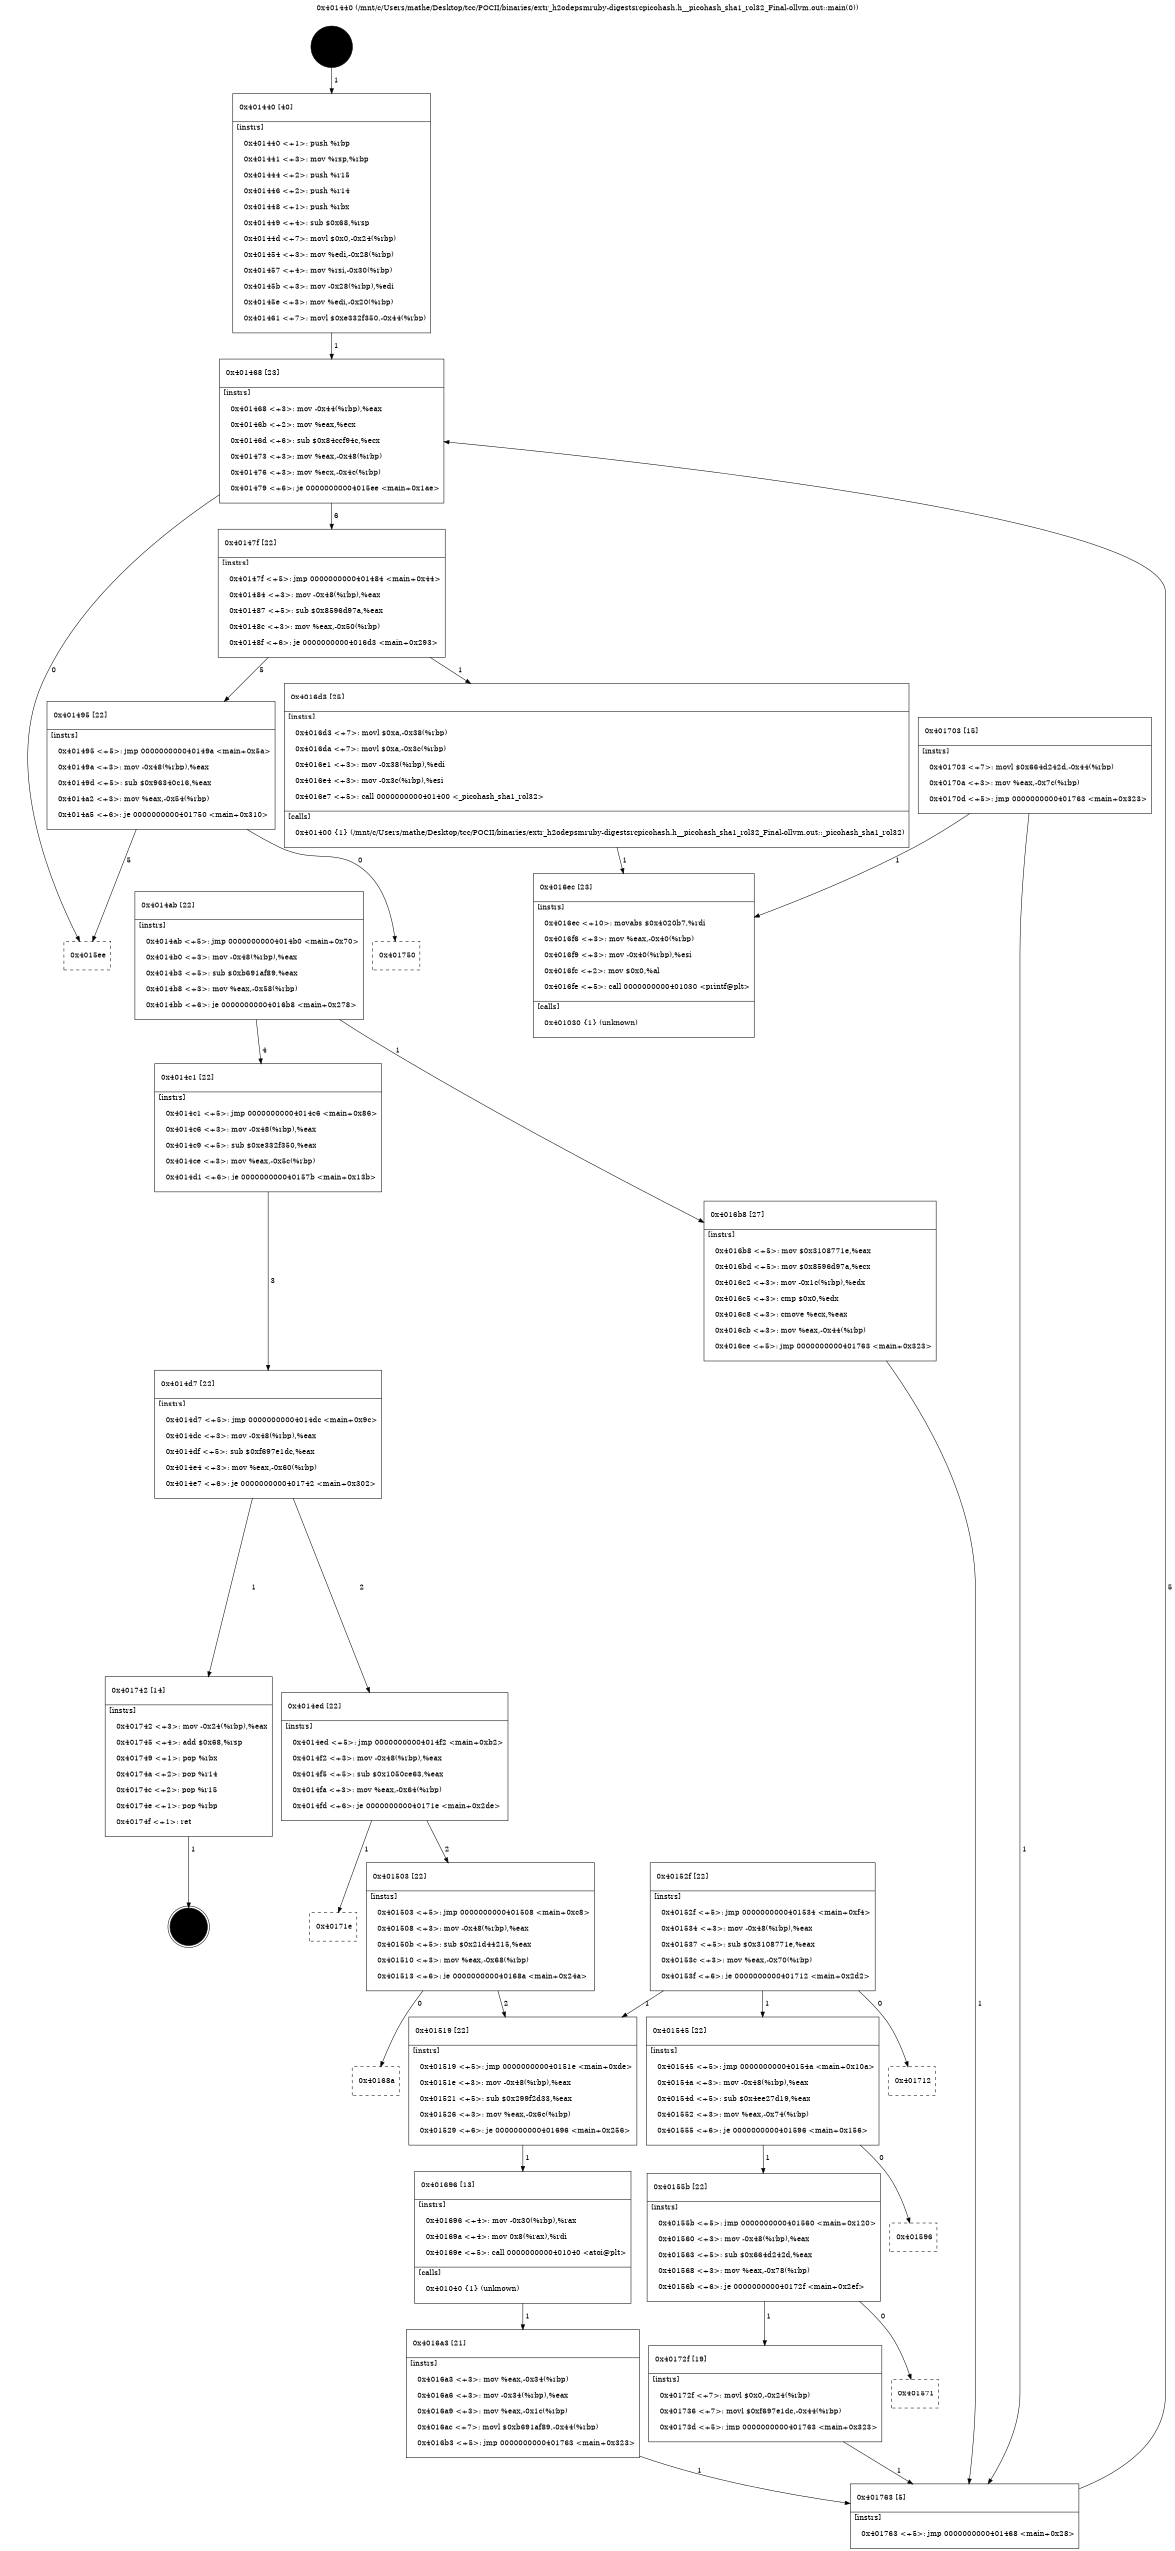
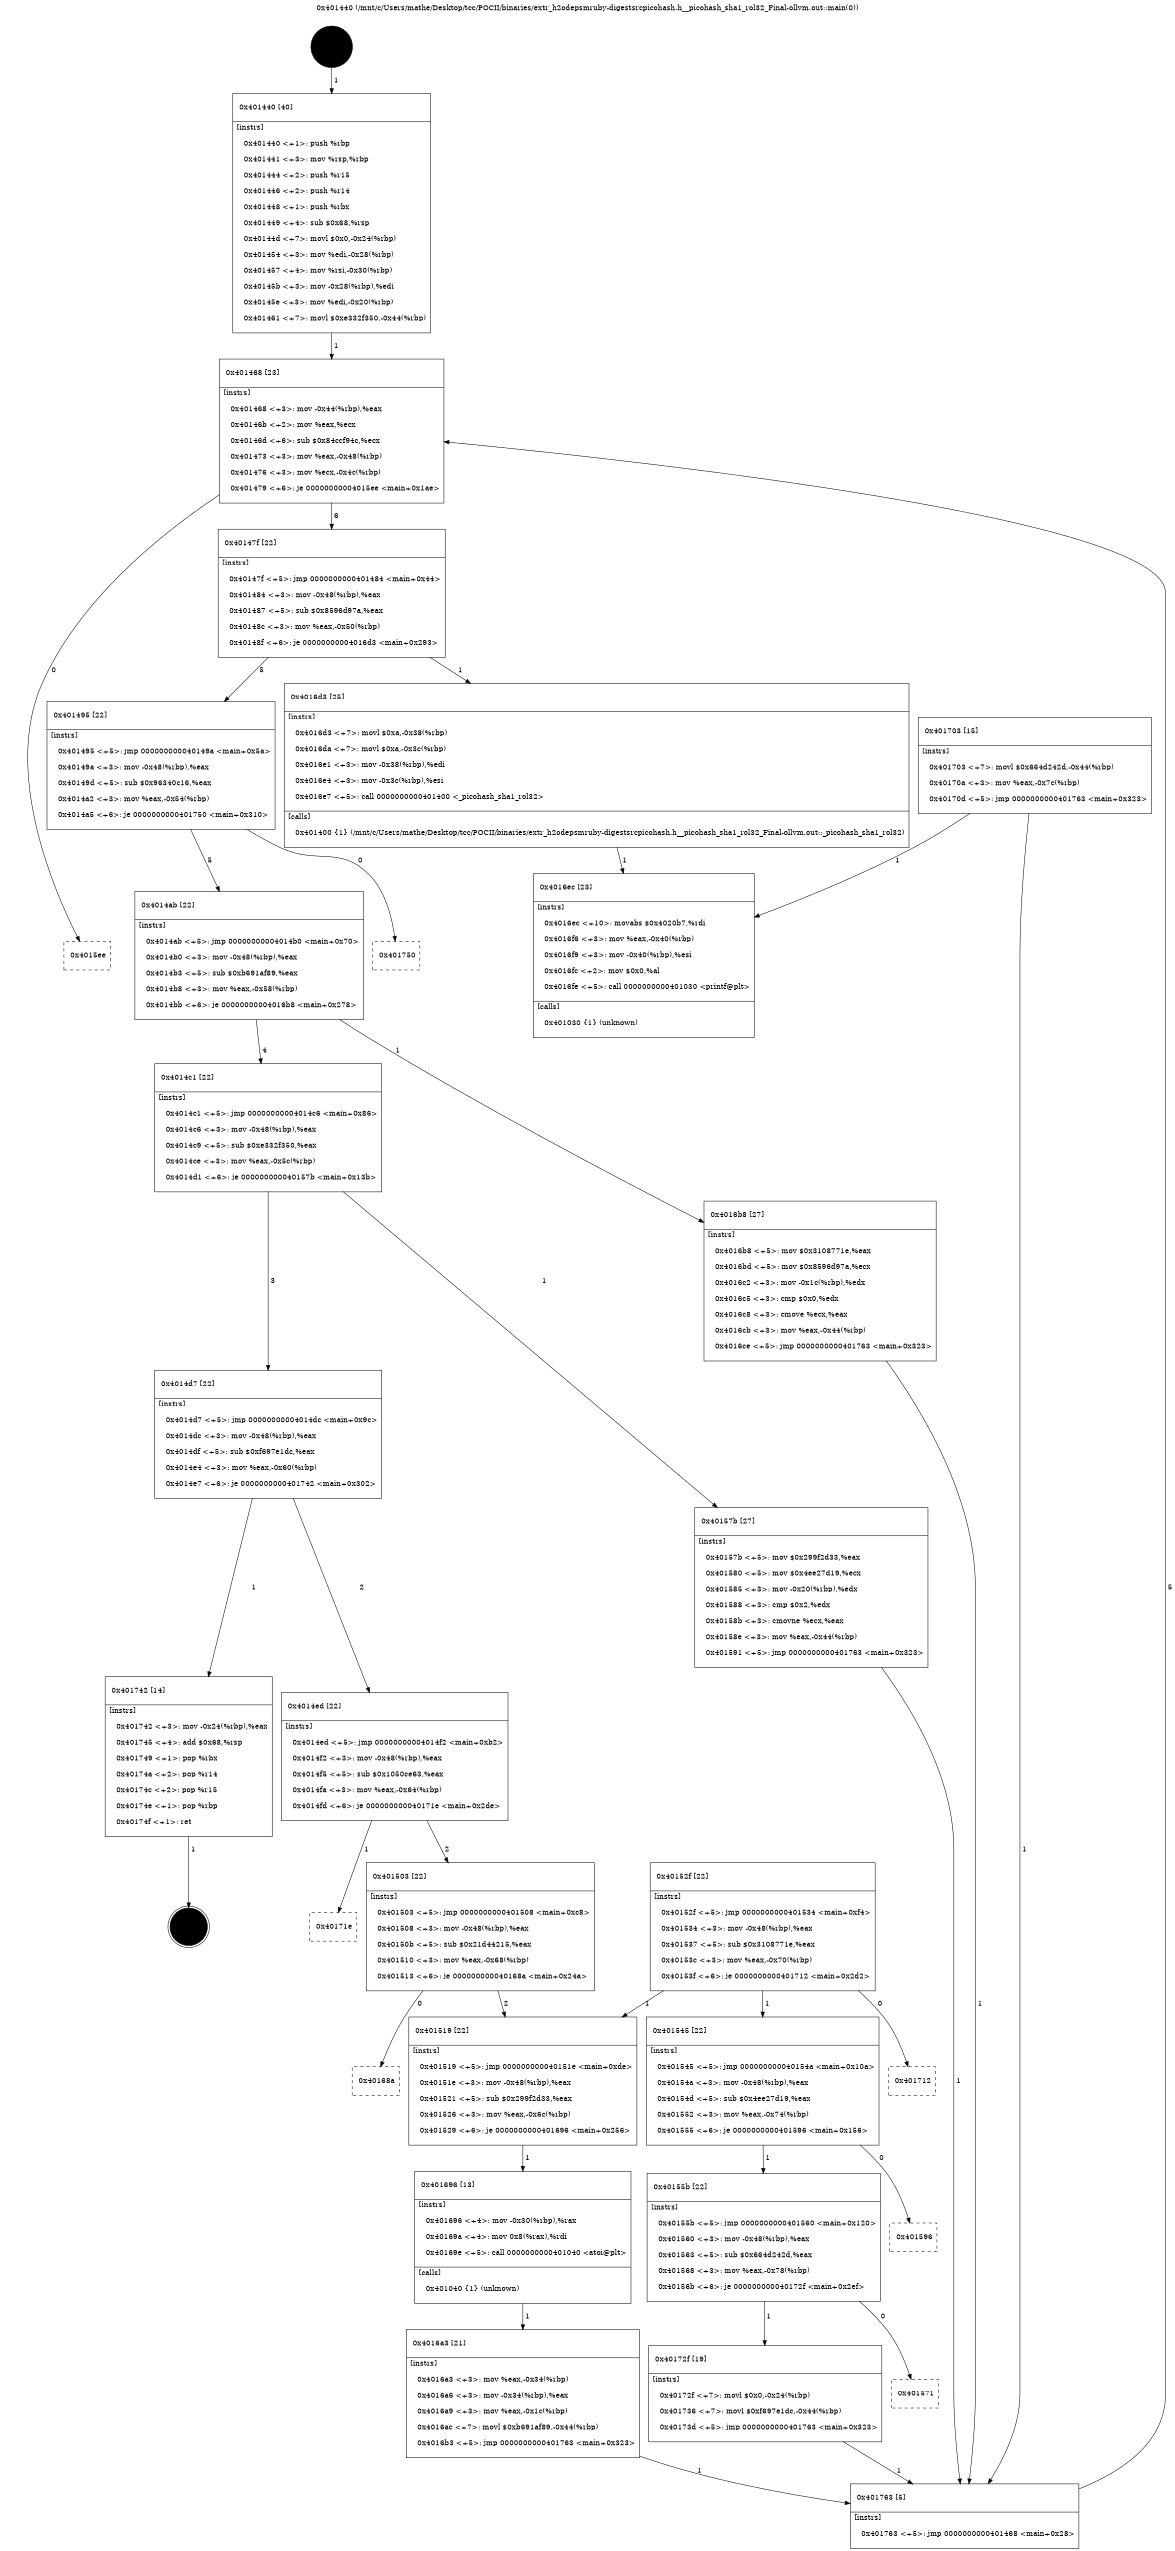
(115, 883) -> (204, 858)
none -> (811, 1588)
